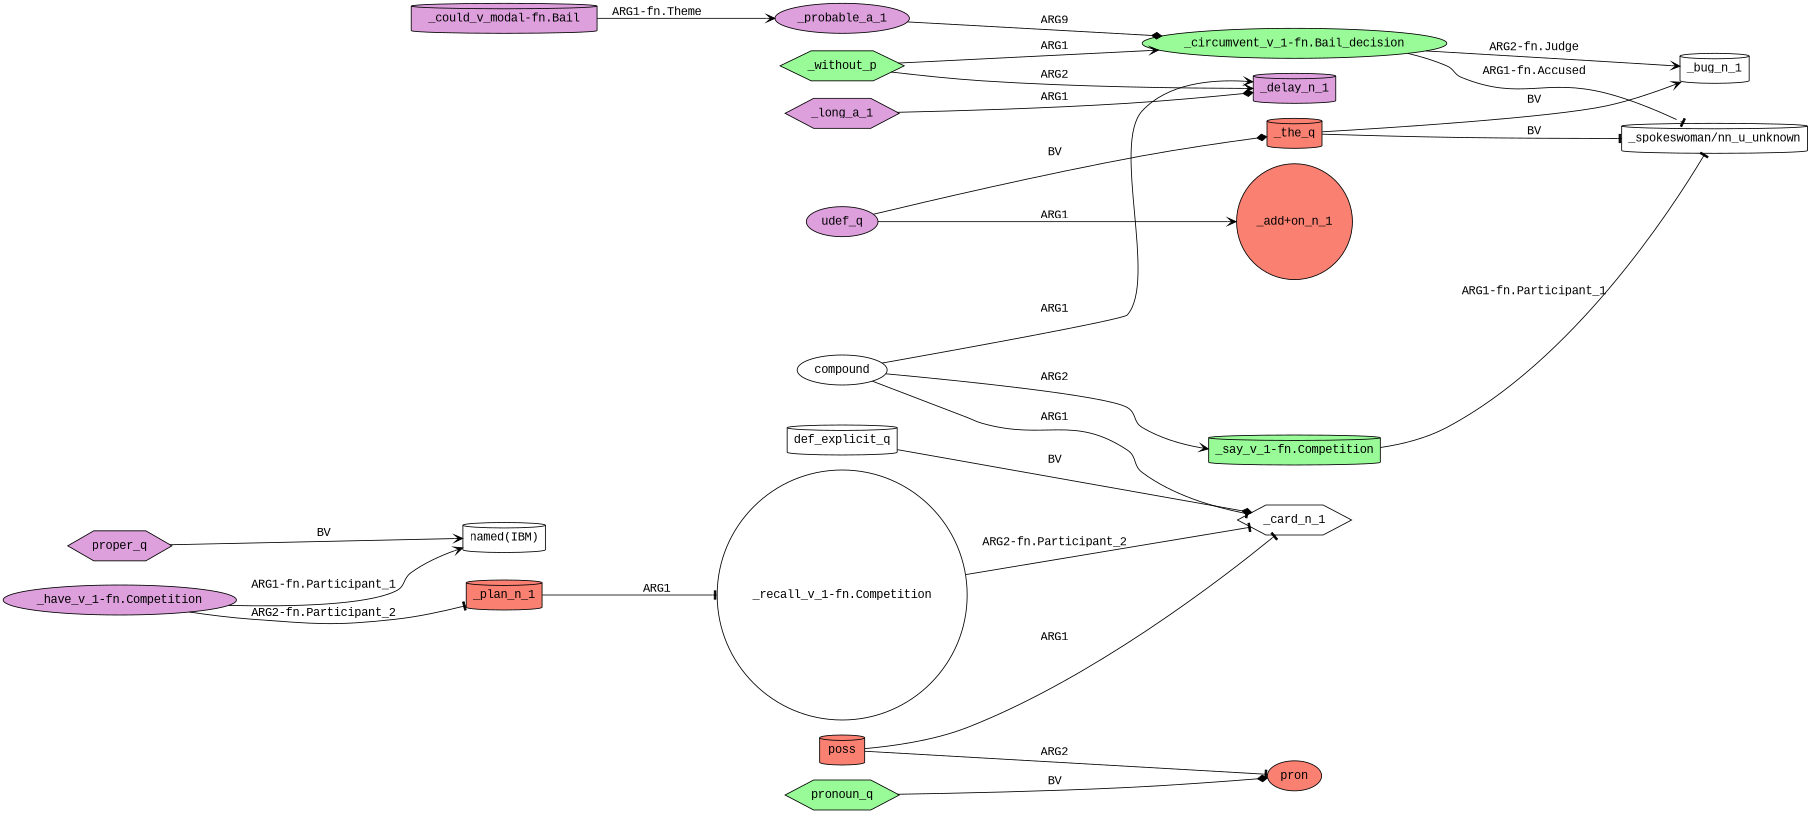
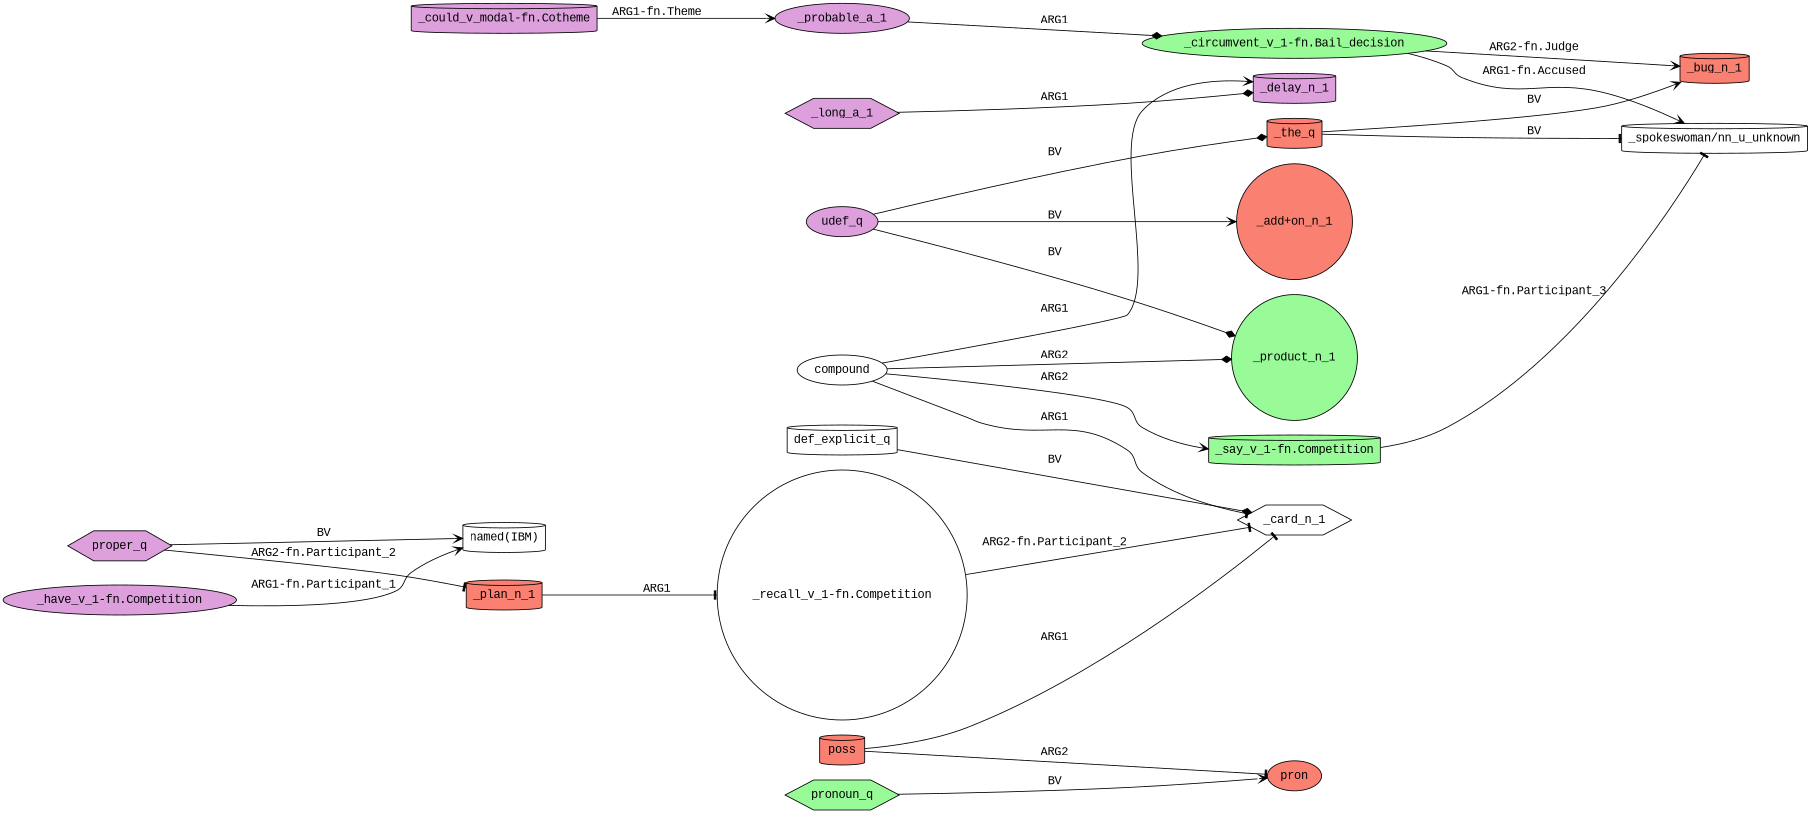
(504, 18) -> (504, 18)
(1055, 20) -> (1055, 20)
(842, 66) -> none
(1715, 68) -> (1715, 68)
(1541, 88) -> (1541, 88)
(1055, 215) -> (1055, 215)
(1534, 291) -> (1534, 291)
none -> (1295, 358)
(326, 624) -> (314, 565)
(1078, 790) -> (1078, 790)
